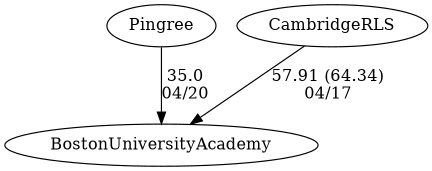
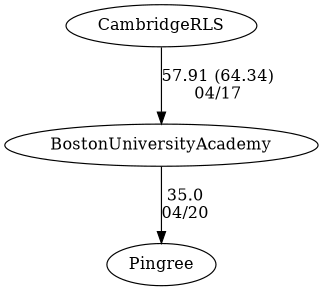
(161, 80) -> (161, 199)
